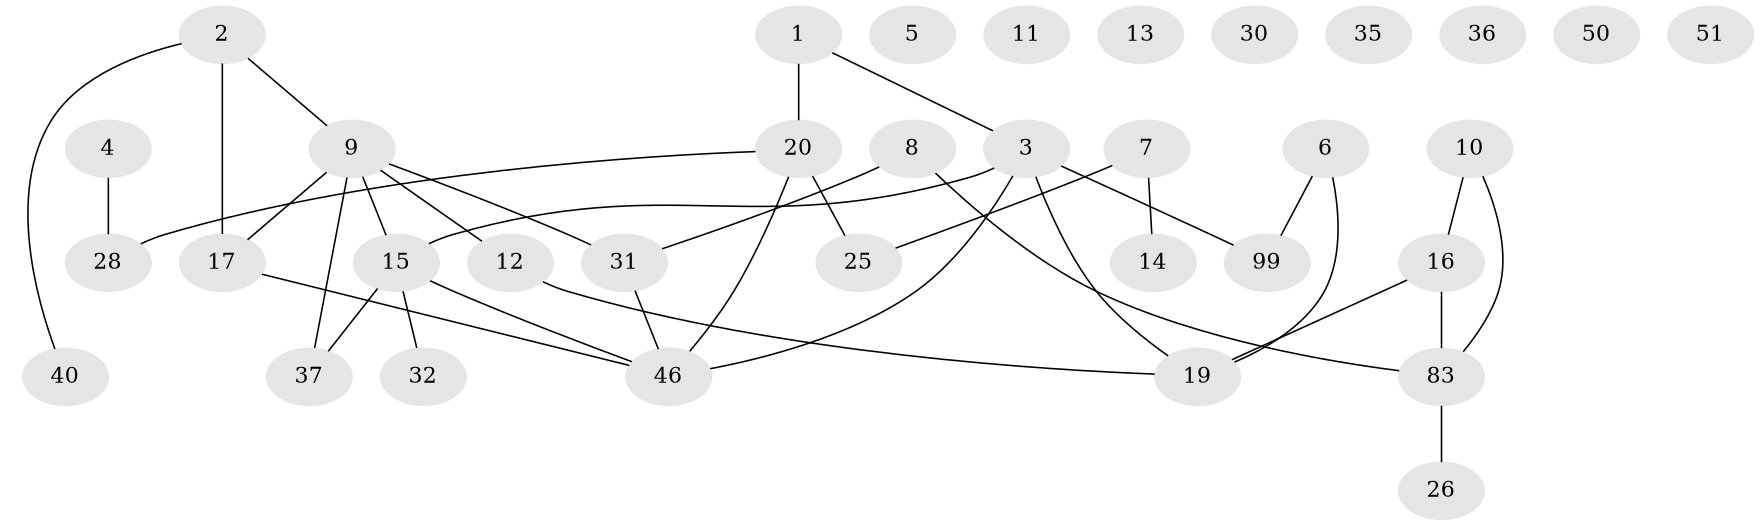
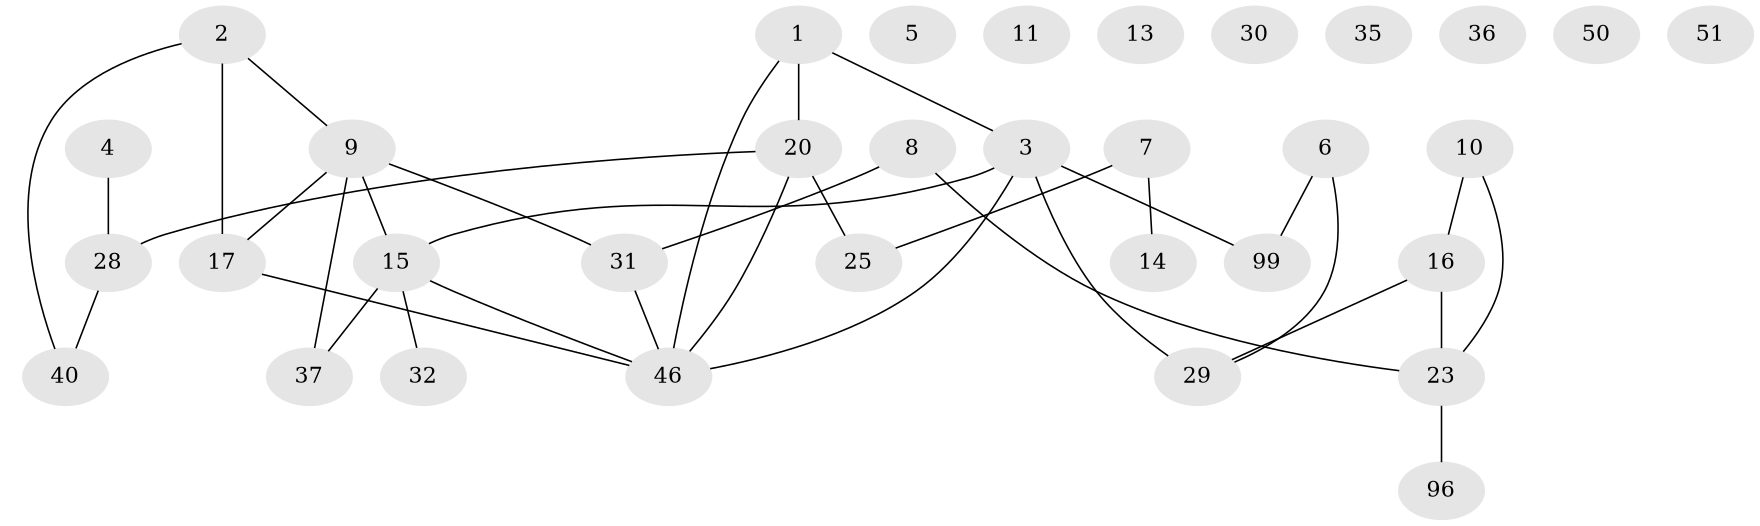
none -> (714, 191)
(511, 263) -> none
none -> (87, 320)
(1198, 377) -> (1198, 377)
(1442, 377) -> (1442, 377)
(1442, 491) -> (1442, 491)
